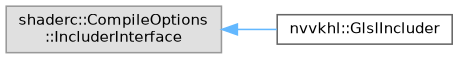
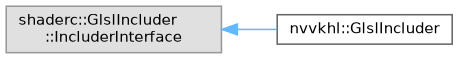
(114, 29) -> (114, 29)
